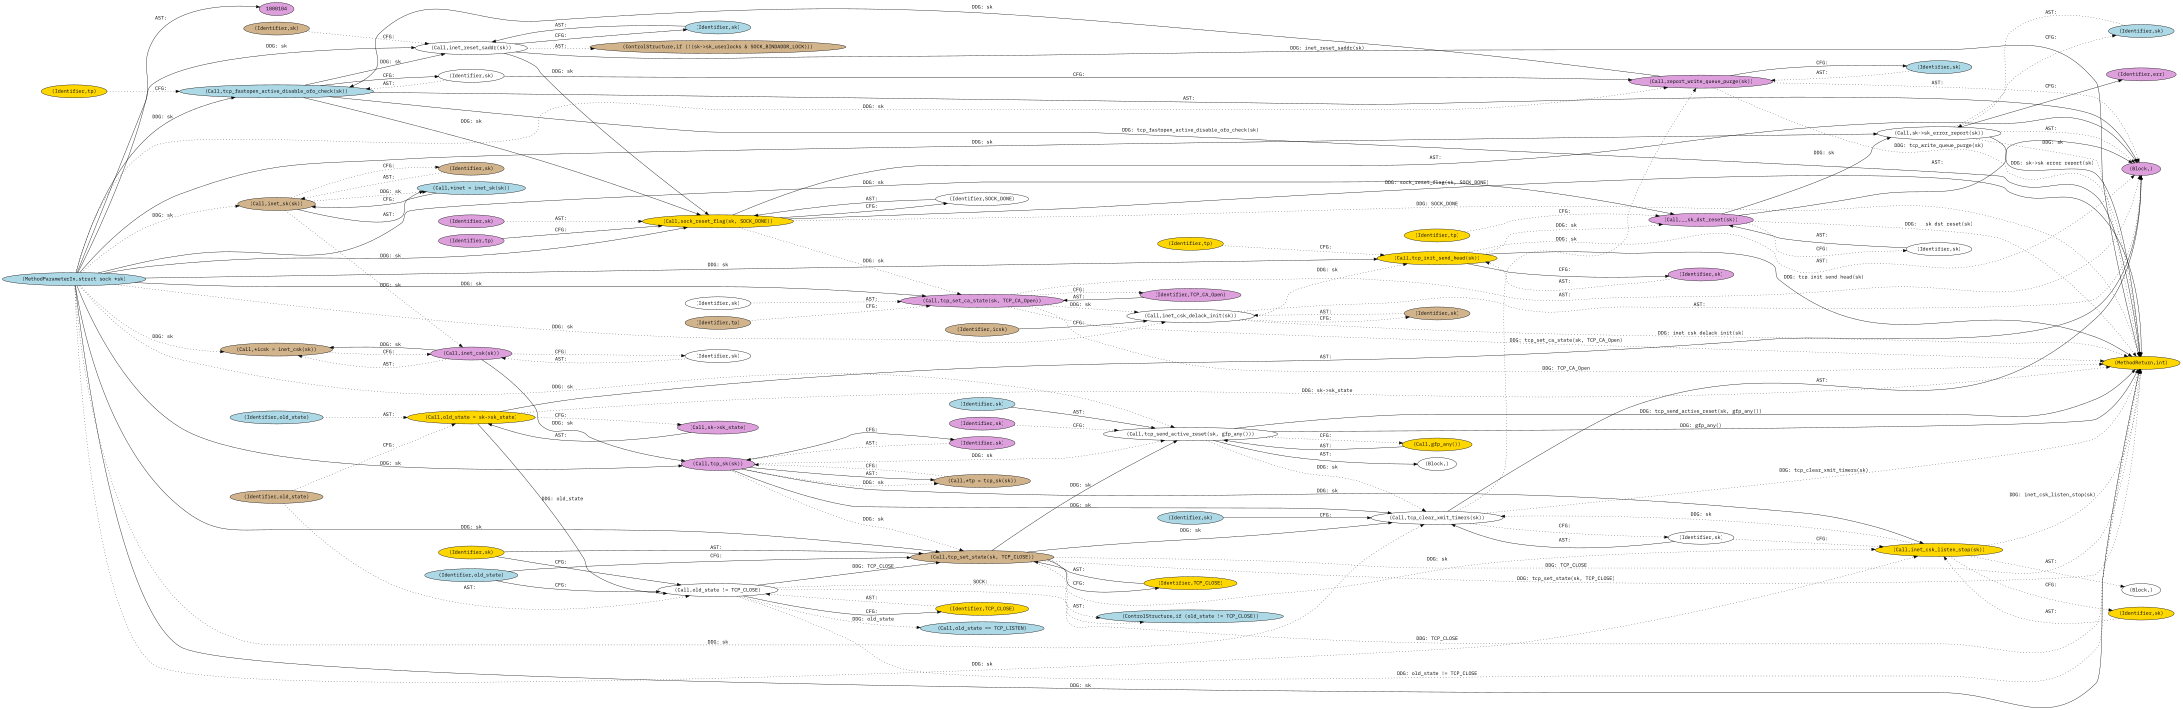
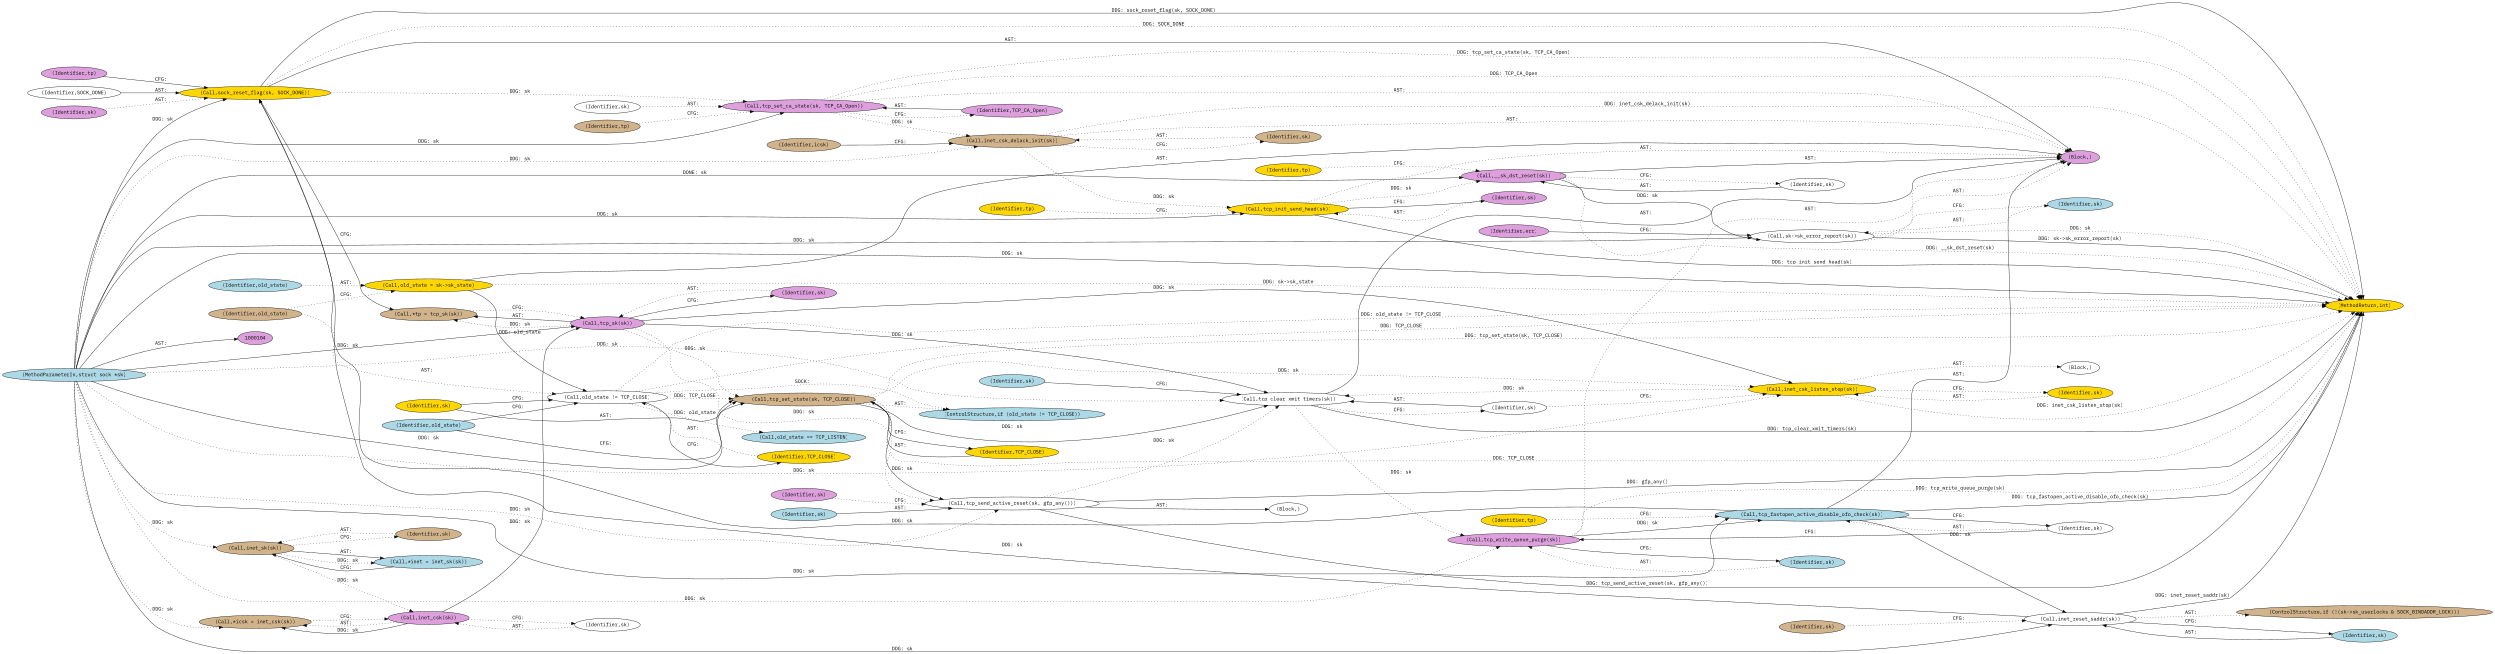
(1701, 82) -> (1514, 540)
(2043, 103) -> (1648, 233)
(873, 183) -> (695, 173)
(862, 212) -> (322, 208)
(1191, 316) -> (1012, 141)
(718, 428) -> none
(1437, 445) -> none
(1830, 477) -> (1850, 432)
(847, 574) -> (698, 398)
